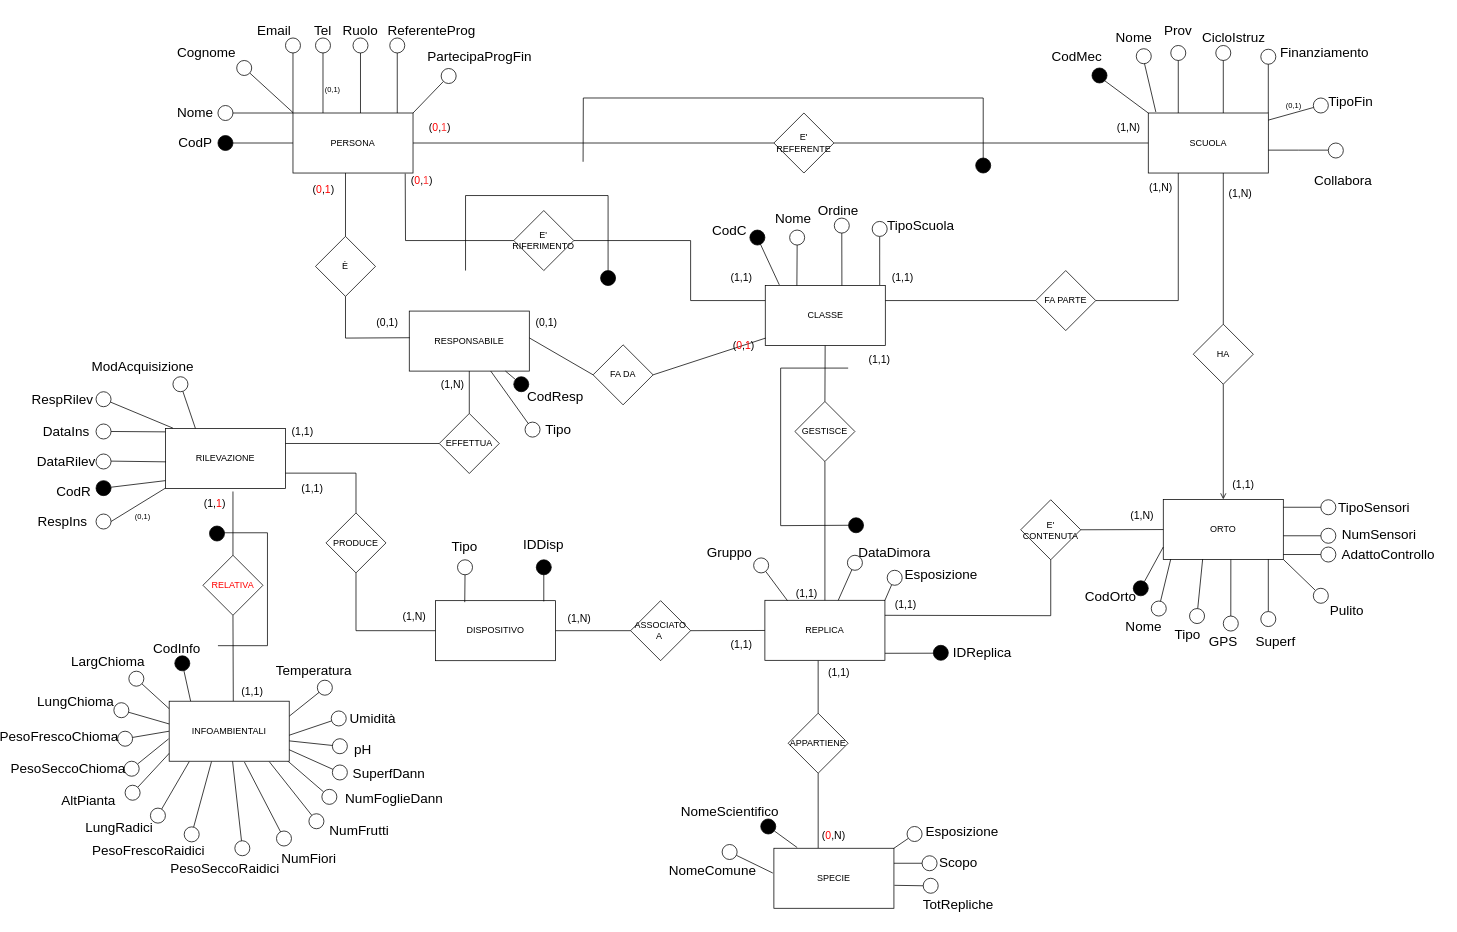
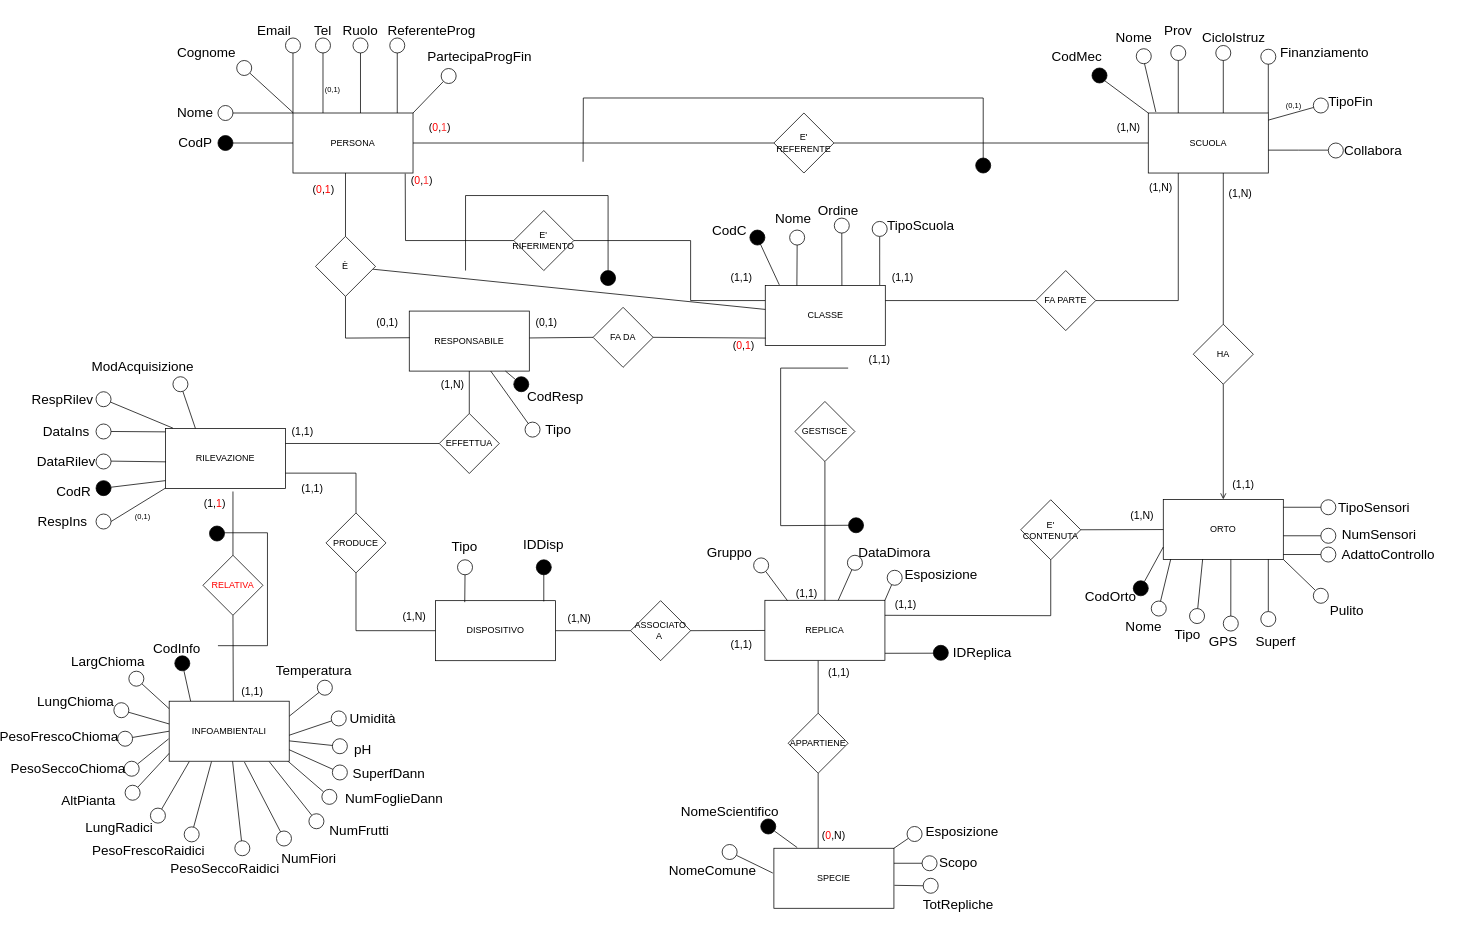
(1343, 180) -> (1373, 150)
(825, 373) -> (569, 289)
(623, 375) -> (623, 337)
